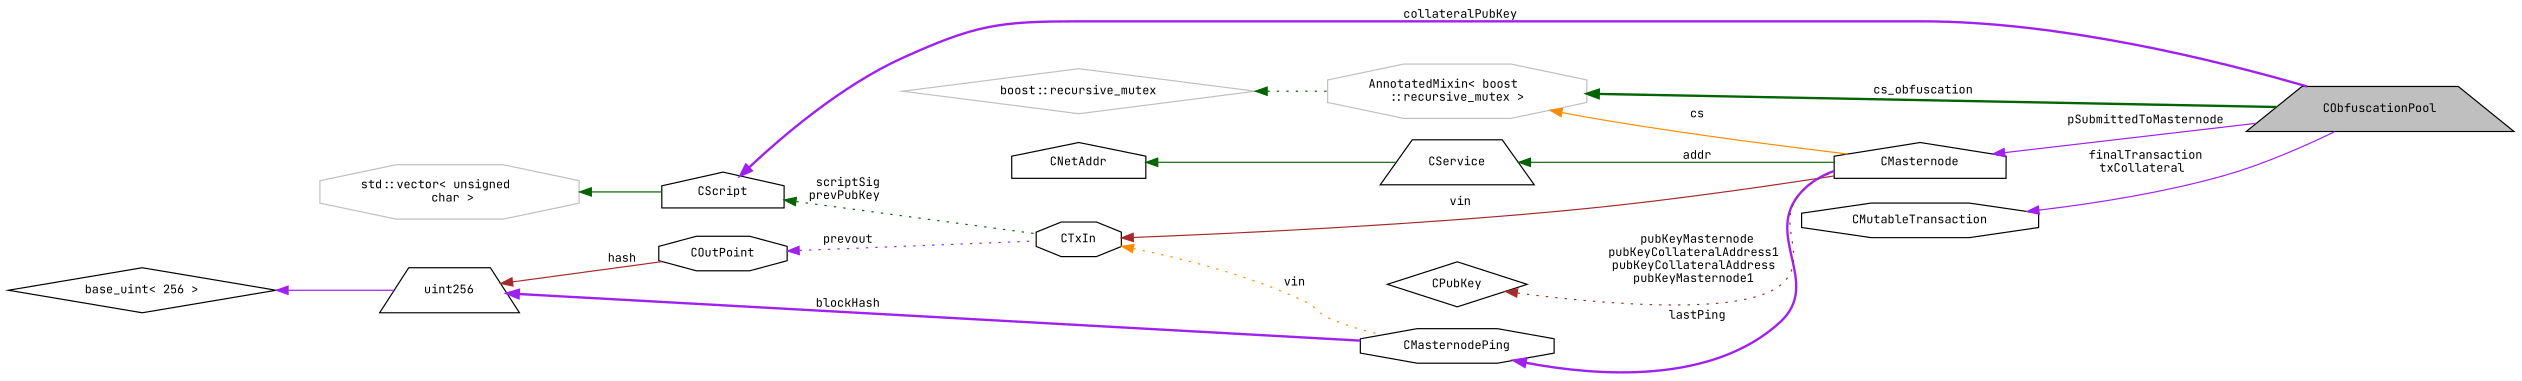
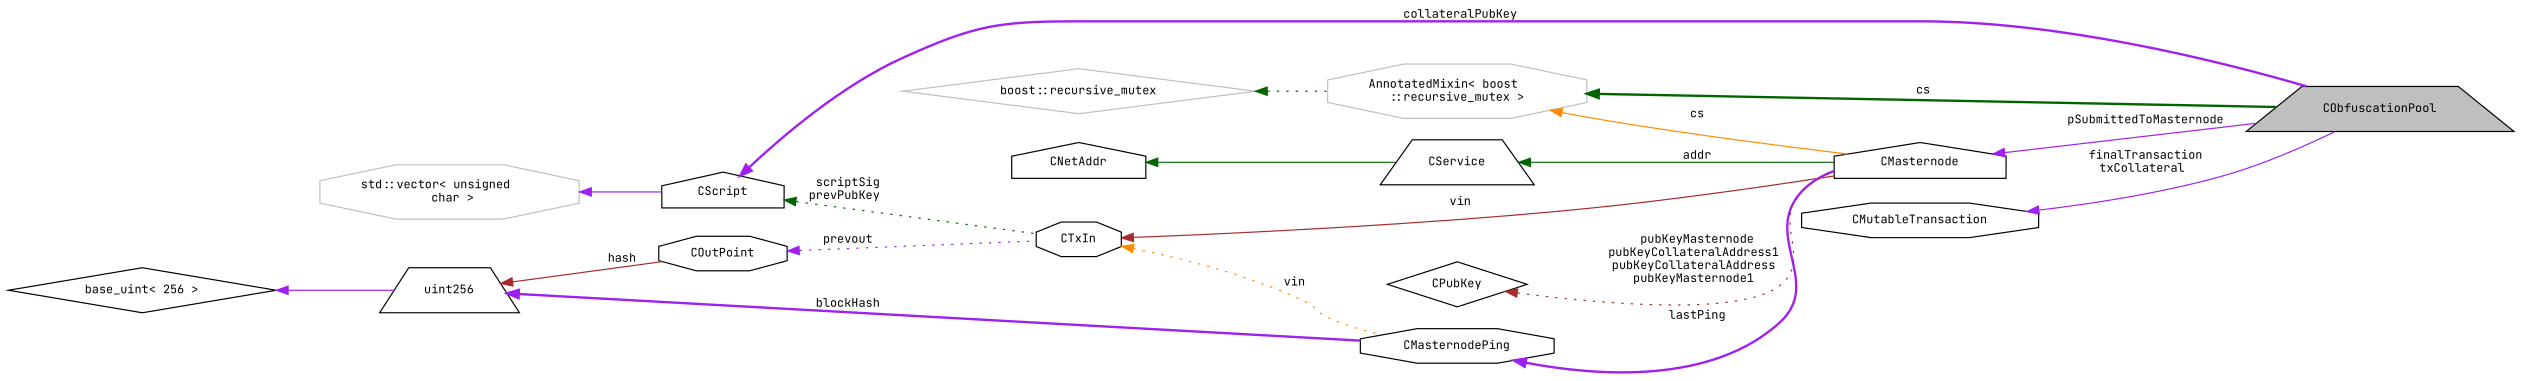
(1920, 91) -> (1920, 91)
(627, 192) -> (627, 192)
